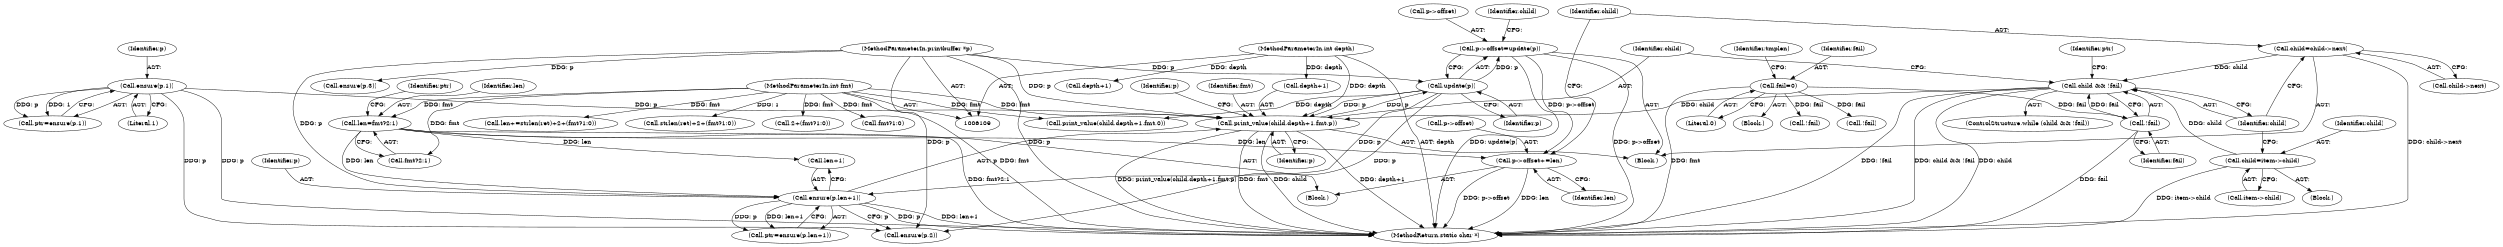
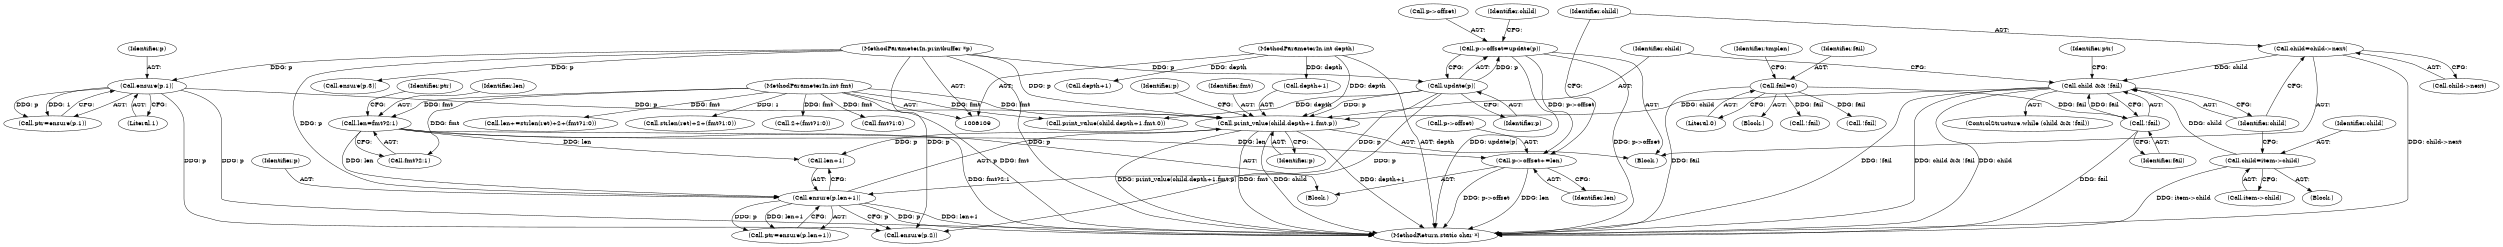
none -> (508, 54)
(1372, 106) -> (1033, 133)
(1686, 161) -> (1686, 161)
